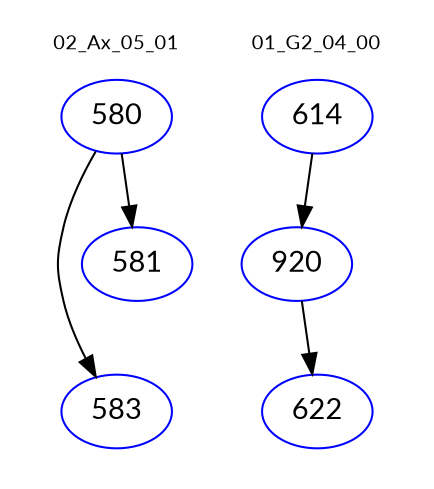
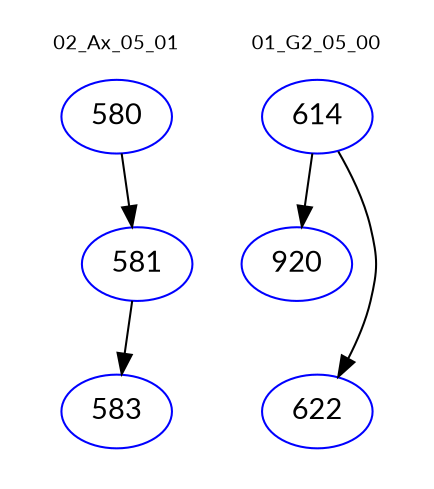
(317, 44) -> (317, 44)
(59, 254) -> (128, 327)
(306, 327) -> (375, 254)
